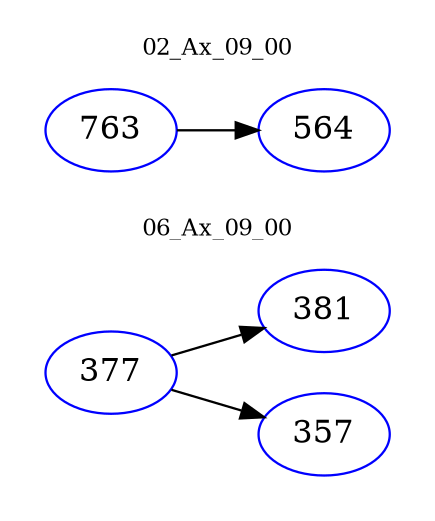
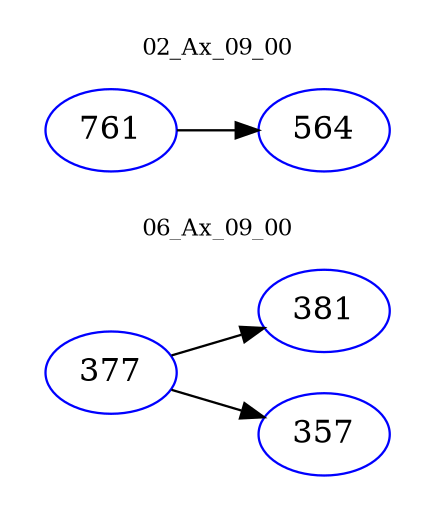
(111, 130) -> (111, 130)
